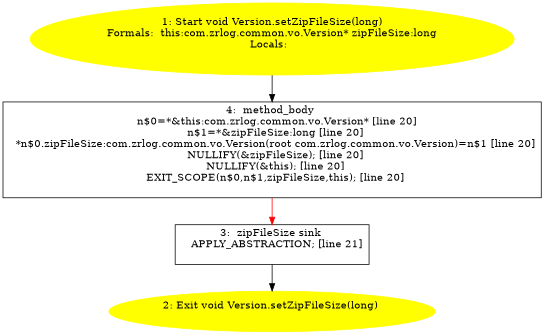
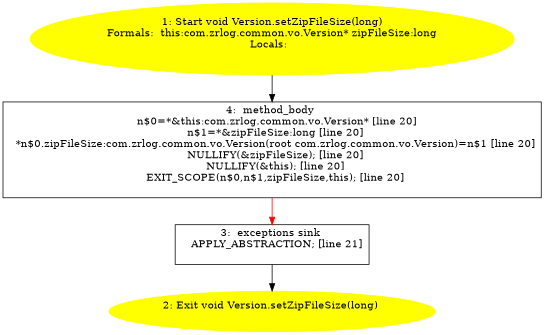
(272, 245) -> (272, 245)
